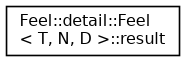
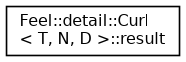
(93, 31) -> (93, 31)
